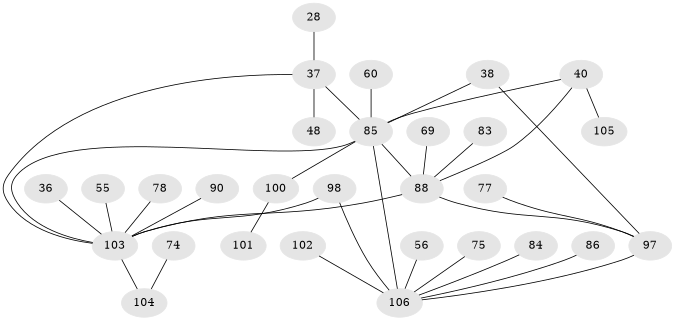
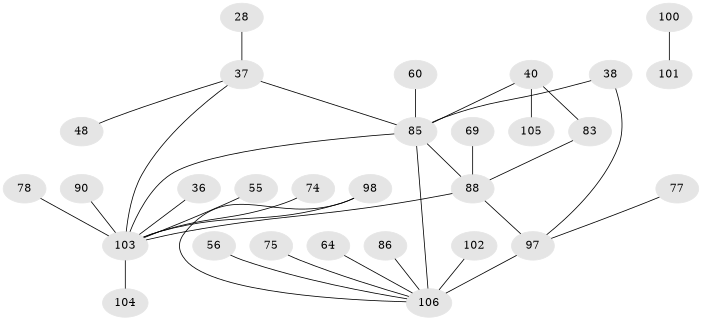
(514, 146) -> (561, 103)
(324, 160) -> none
(536, 246) -> (328, 246)
(159, 274) -> (248, 213)
